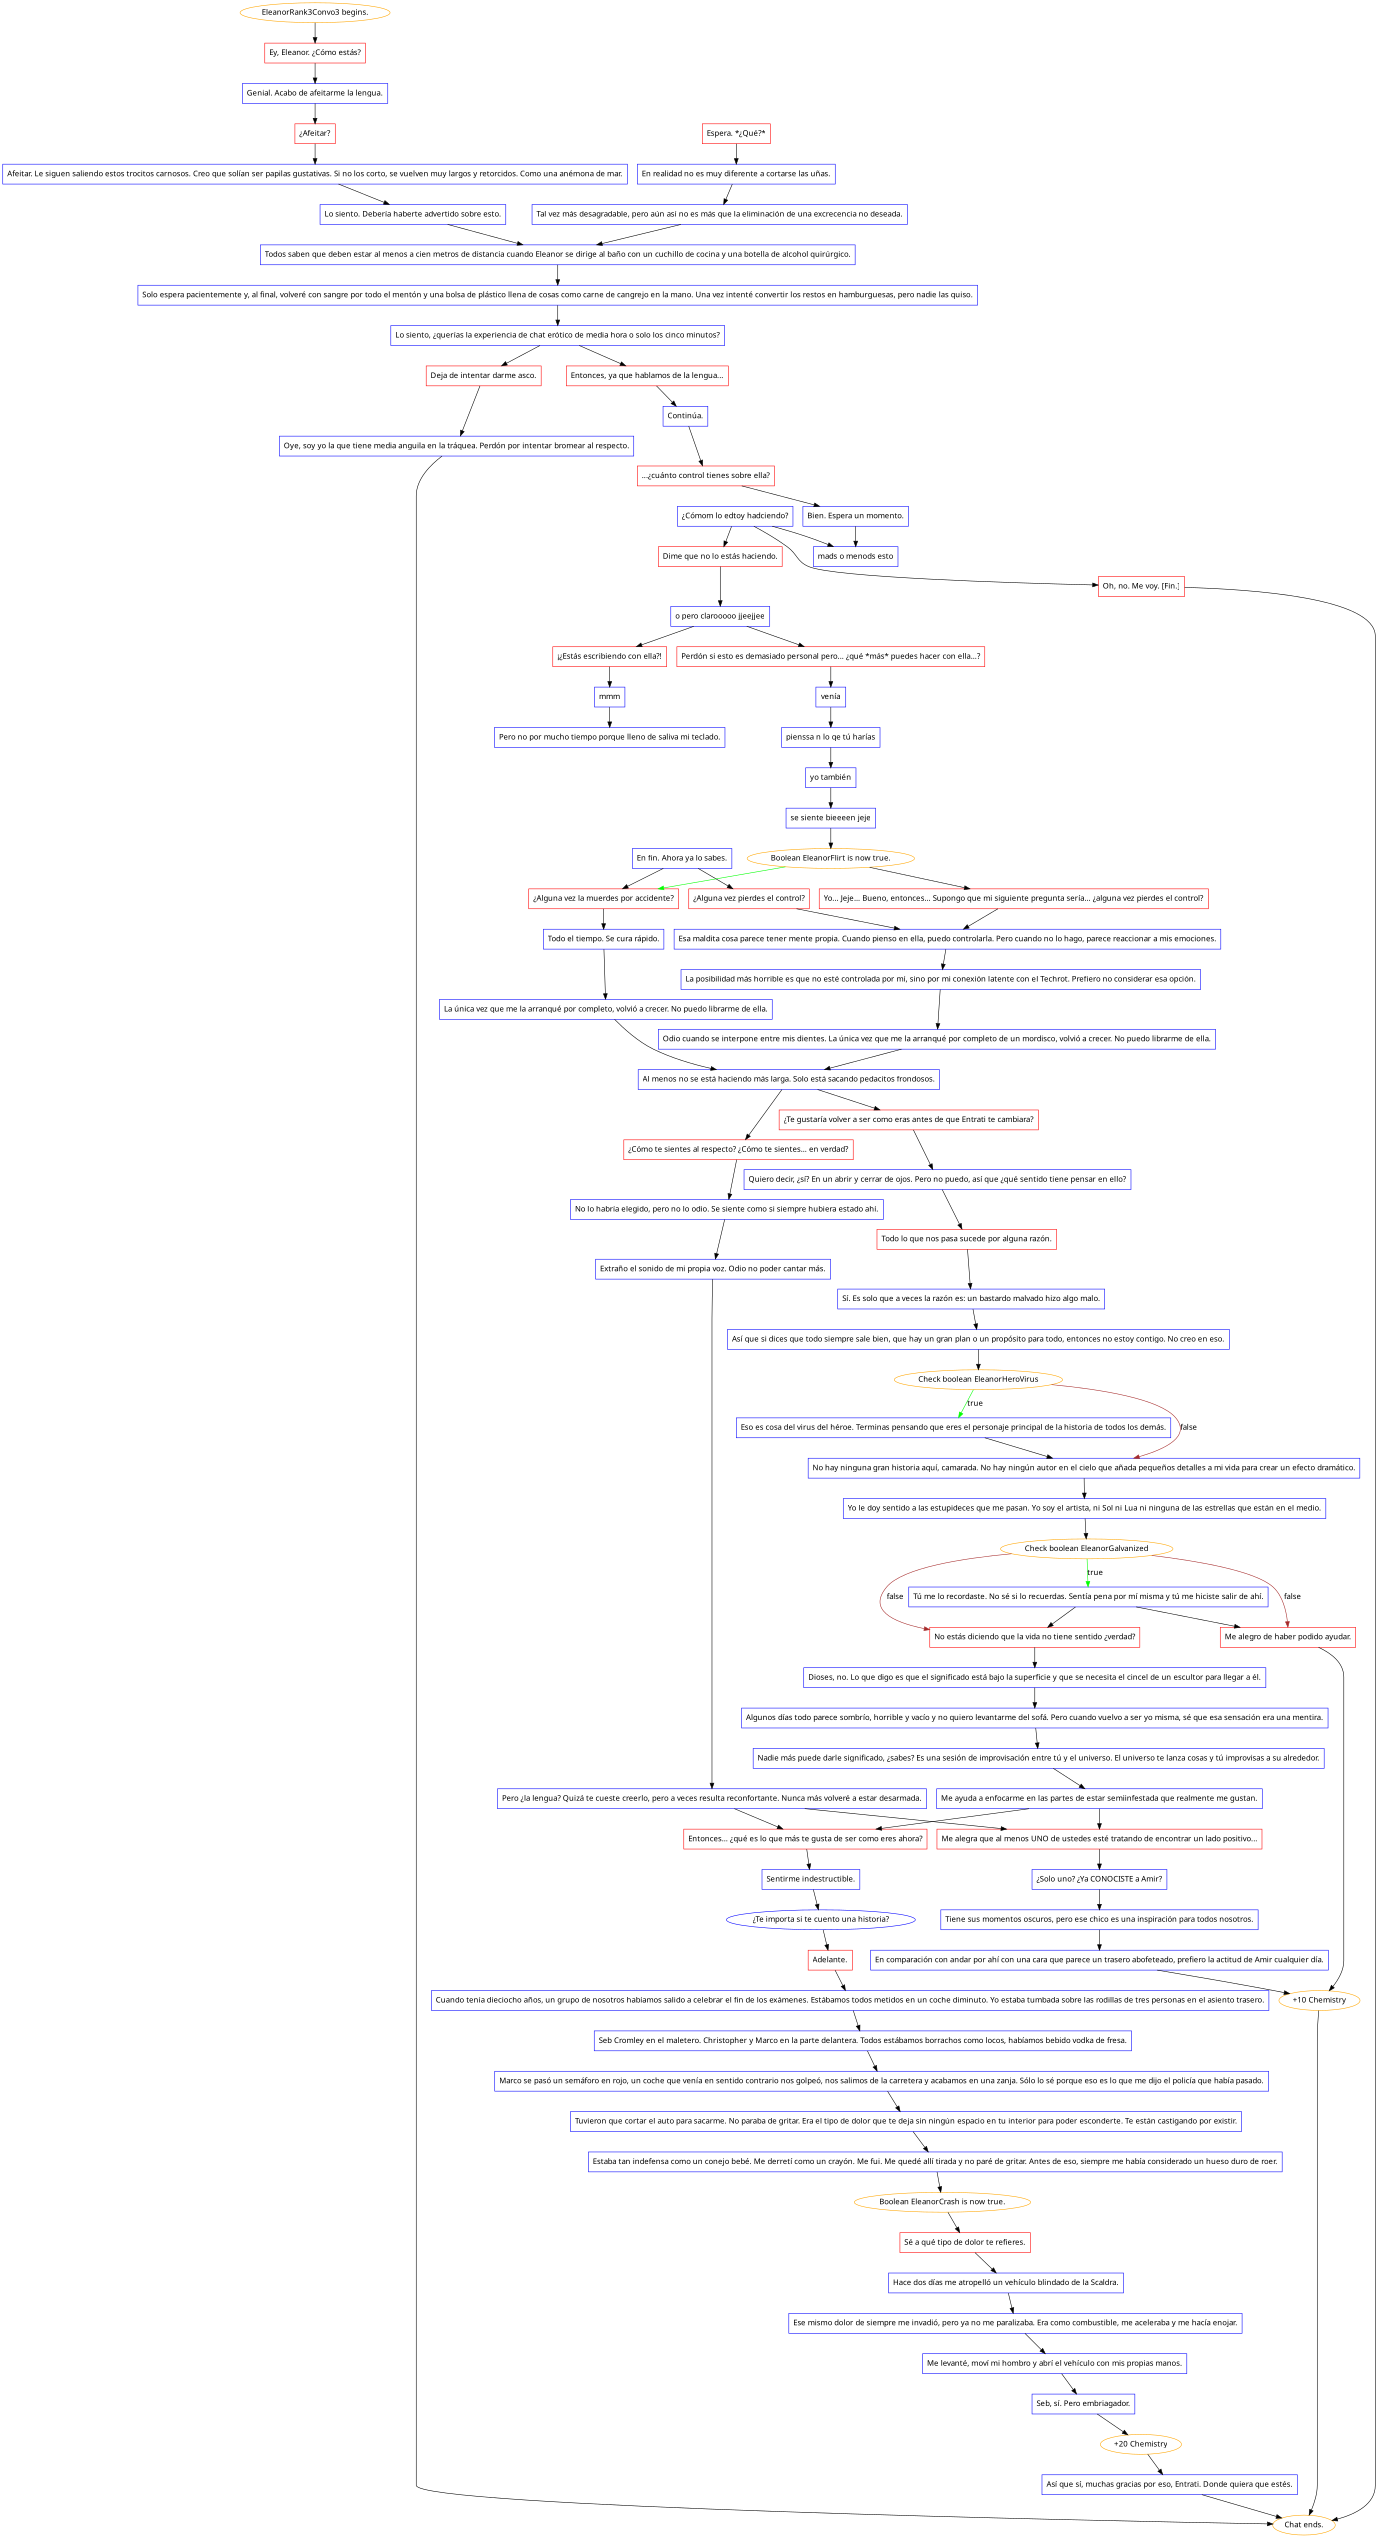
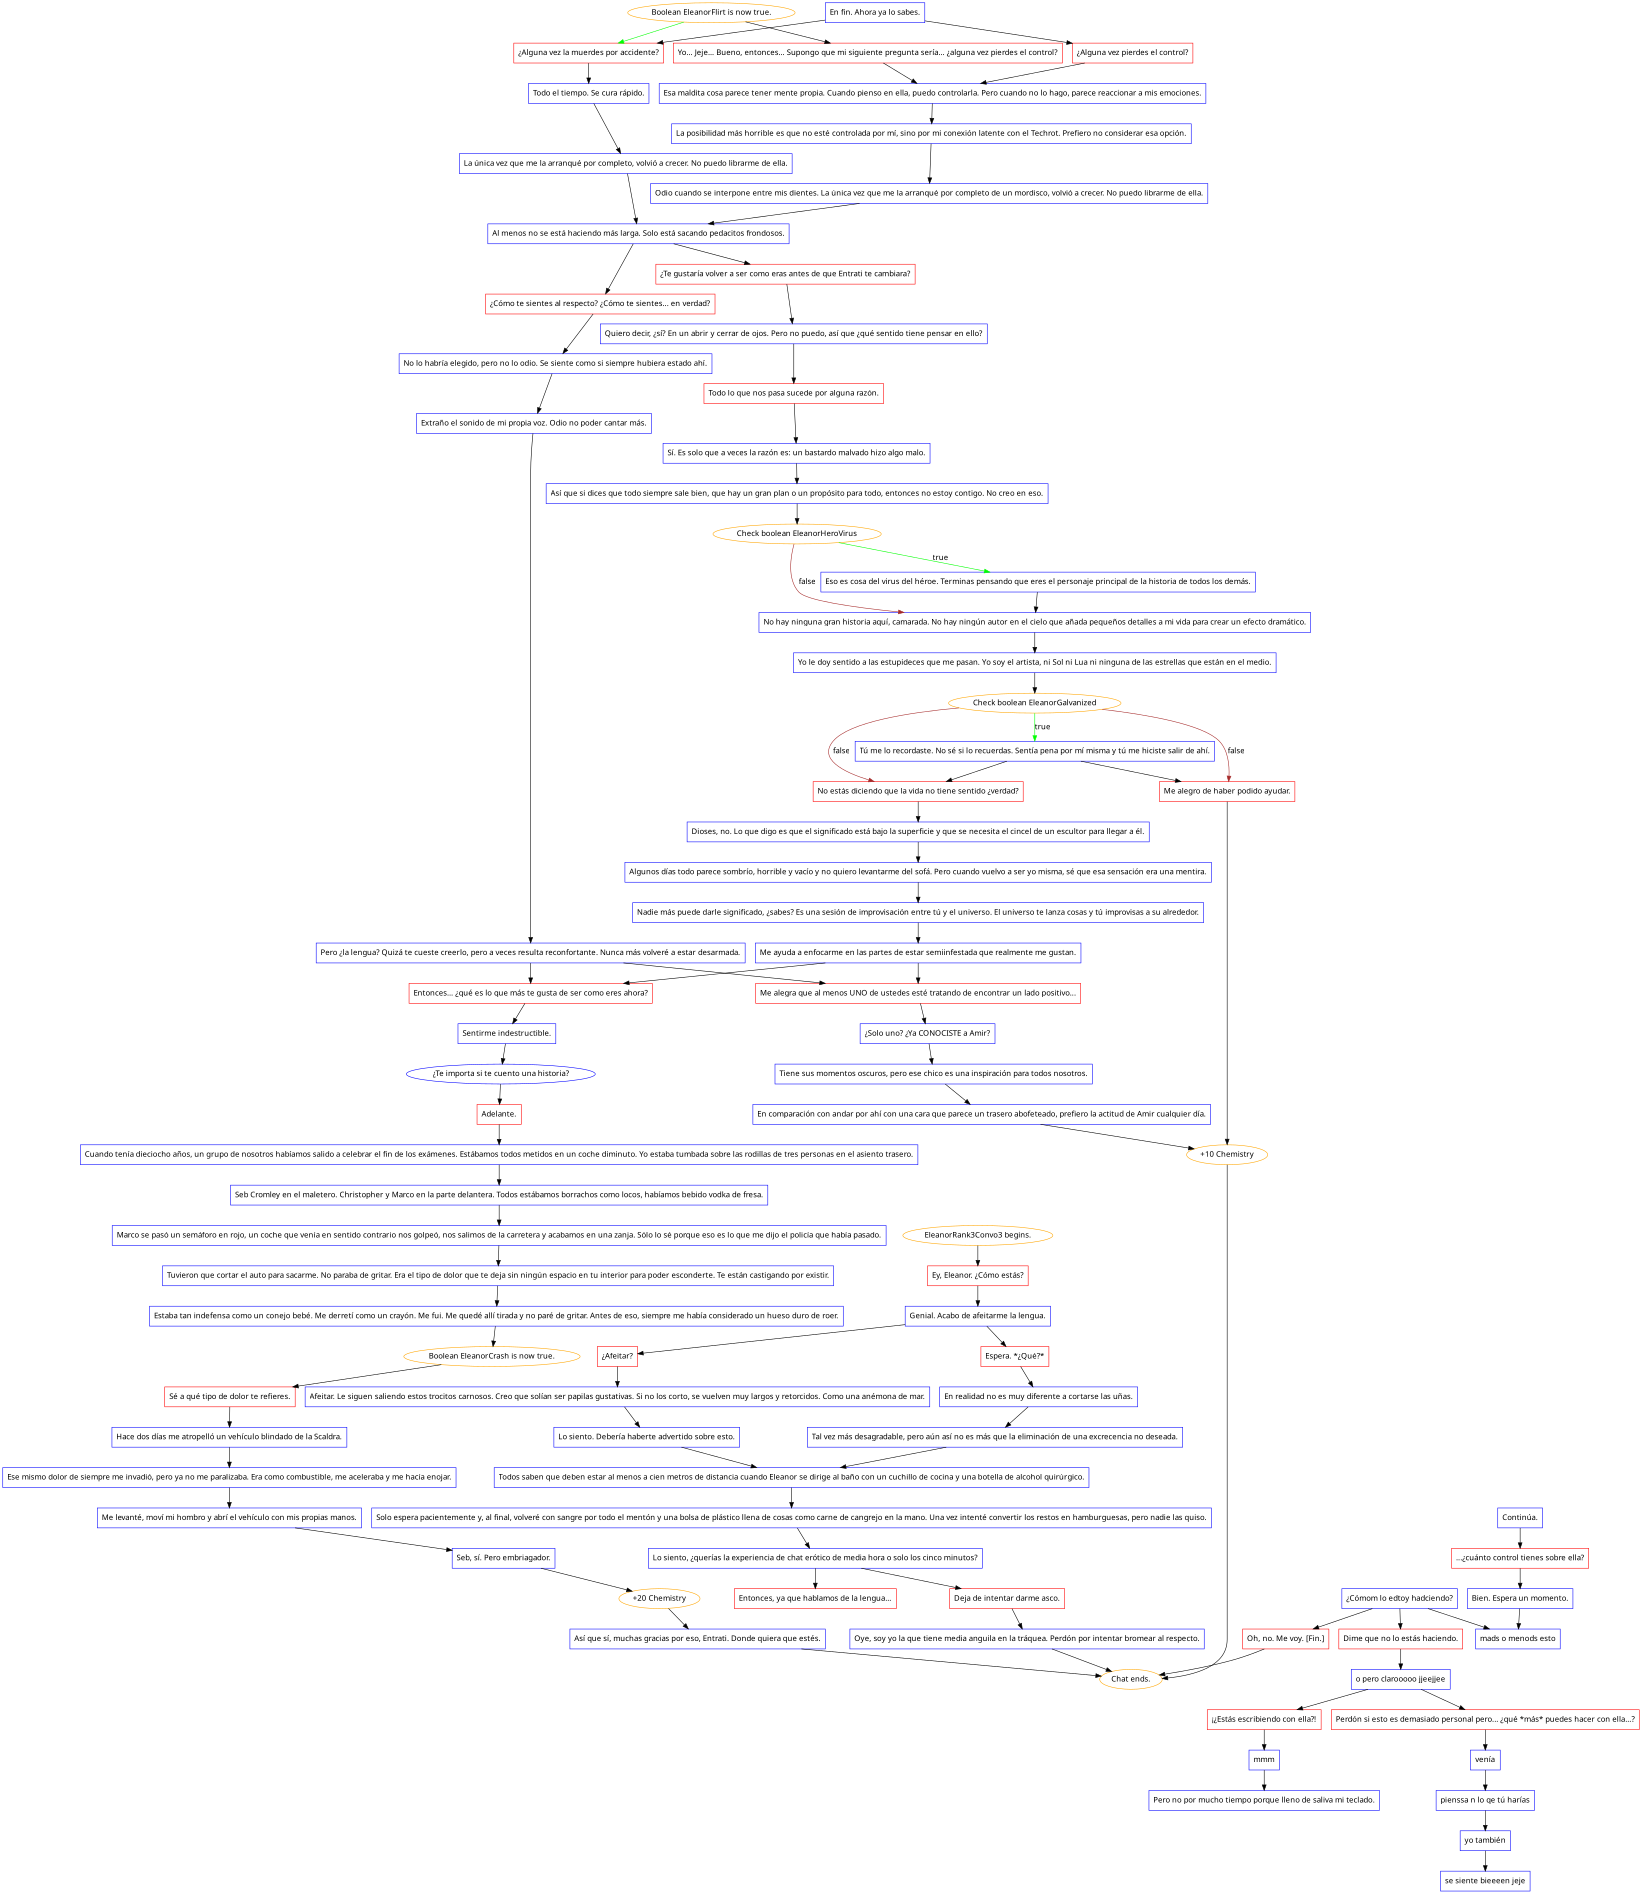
(664, 394) -> none
(831, 836) -> none
none -> (994, 1334)
